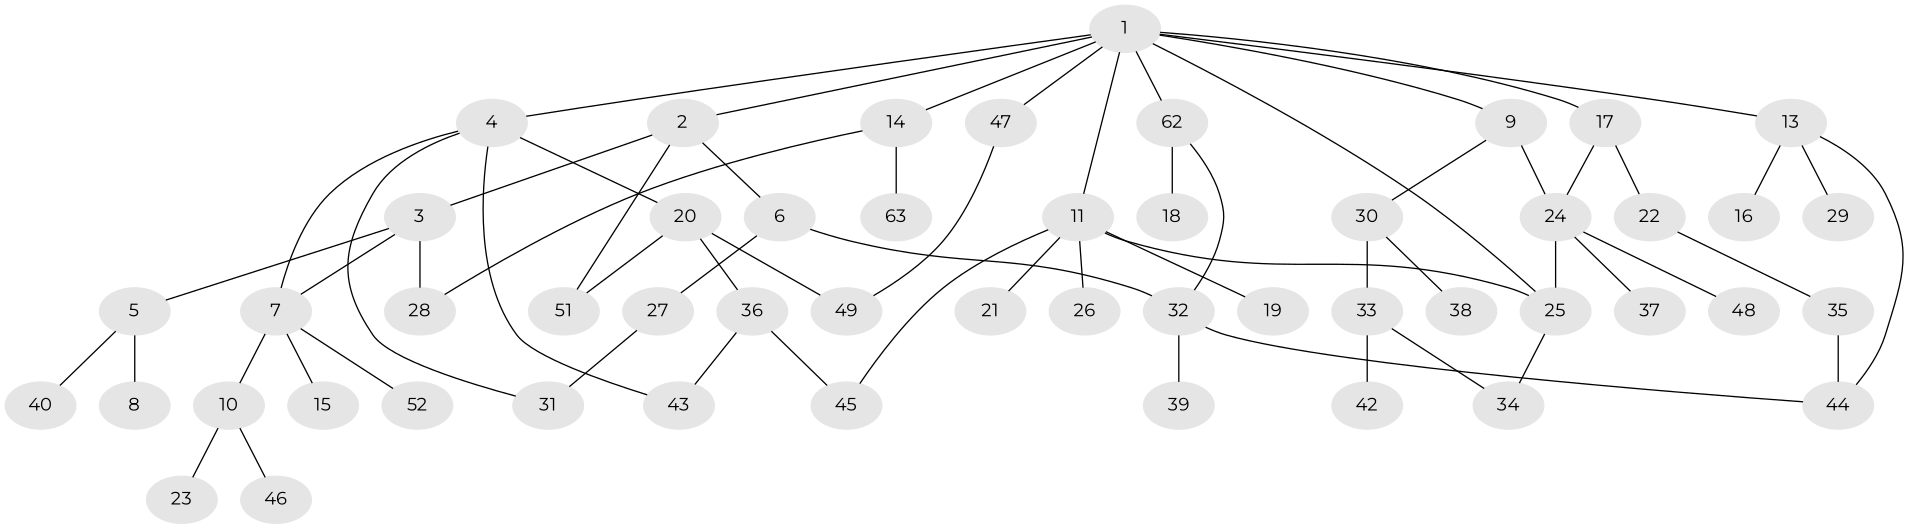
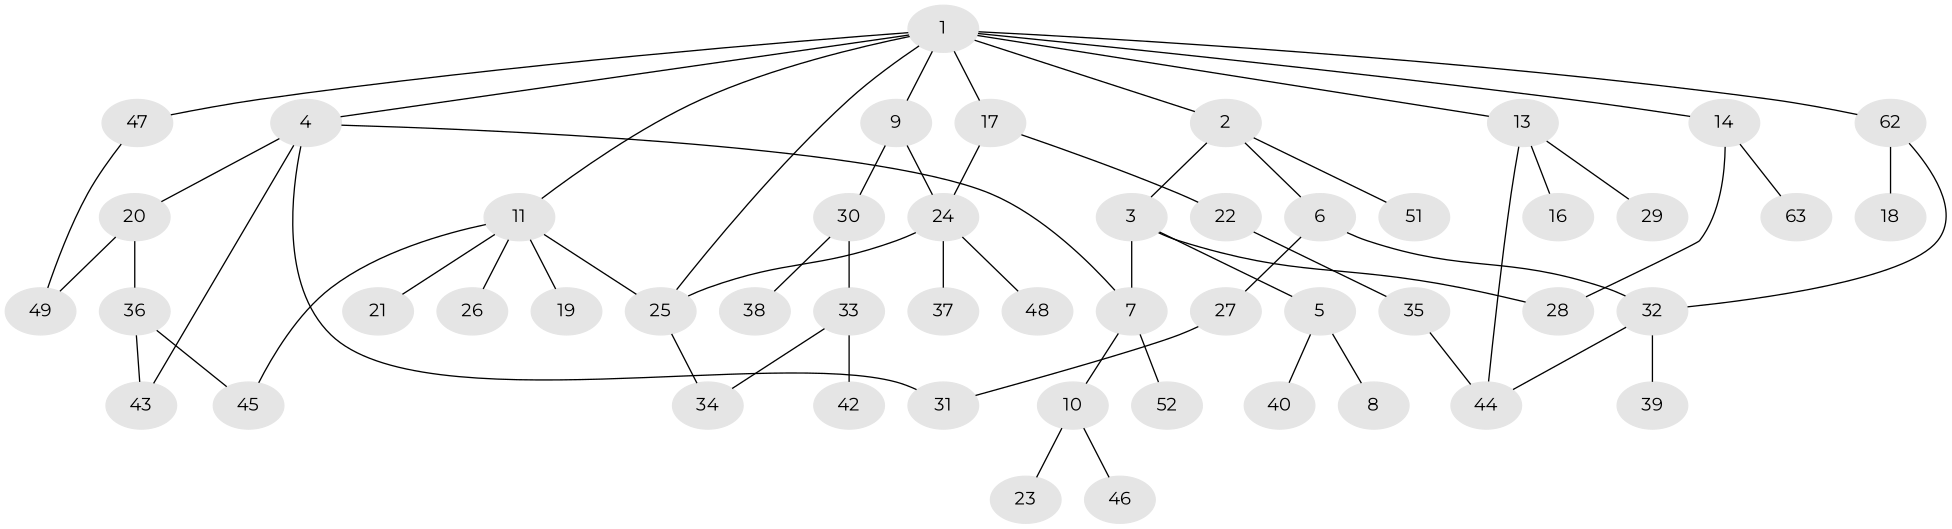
(625, 264) -> none
(323, 406) -> none
